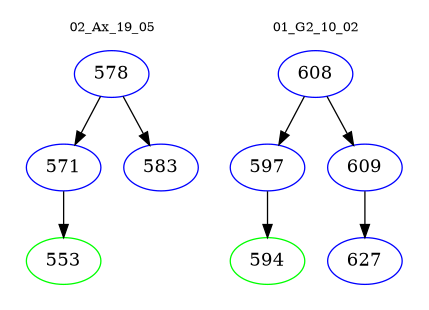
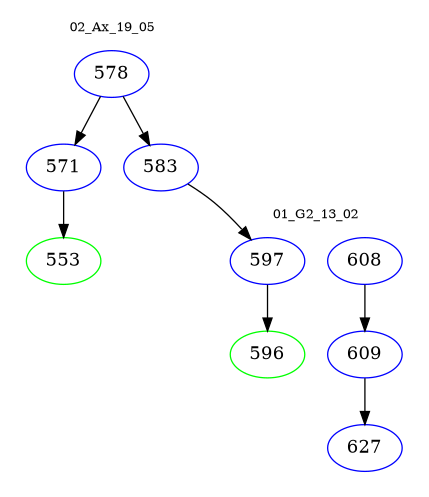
(316, 28) -> (316, 215)
(295, 115) -> (228, 215)
(268, 261) -> (268, 355)
